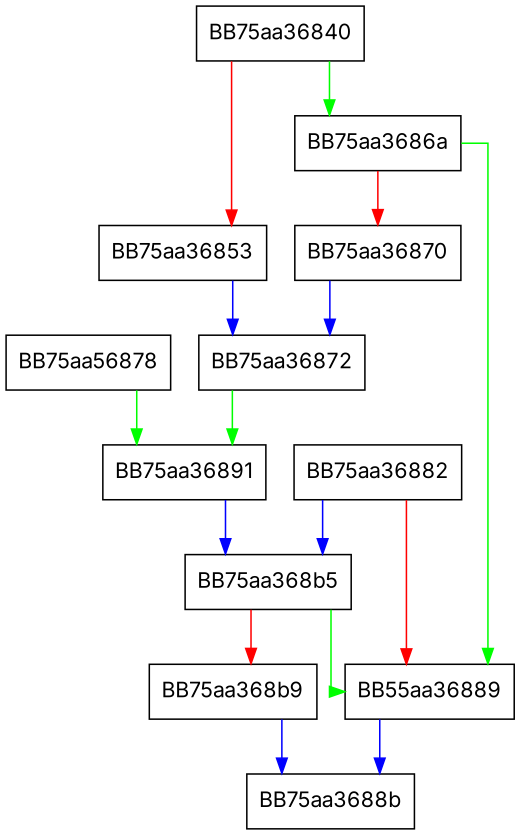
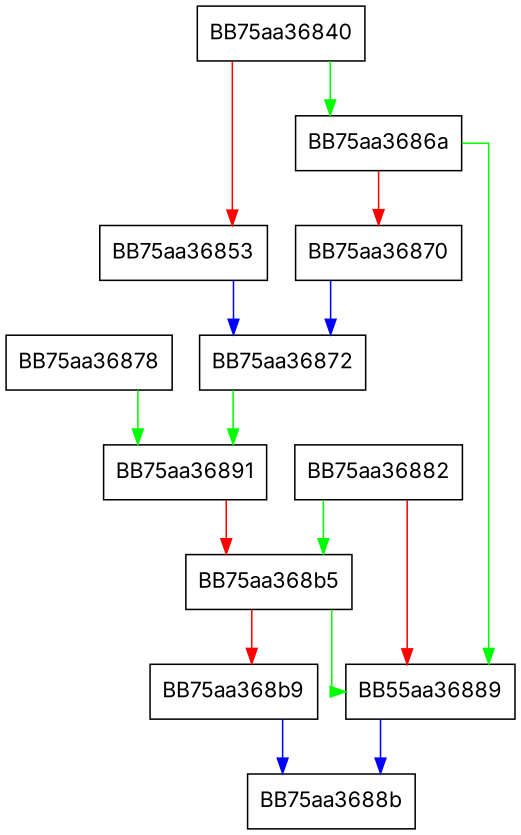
(88, 363) -> (89, 363)
(225, 519) -> (226, 519)
(323, 519) -> (323, 519)
